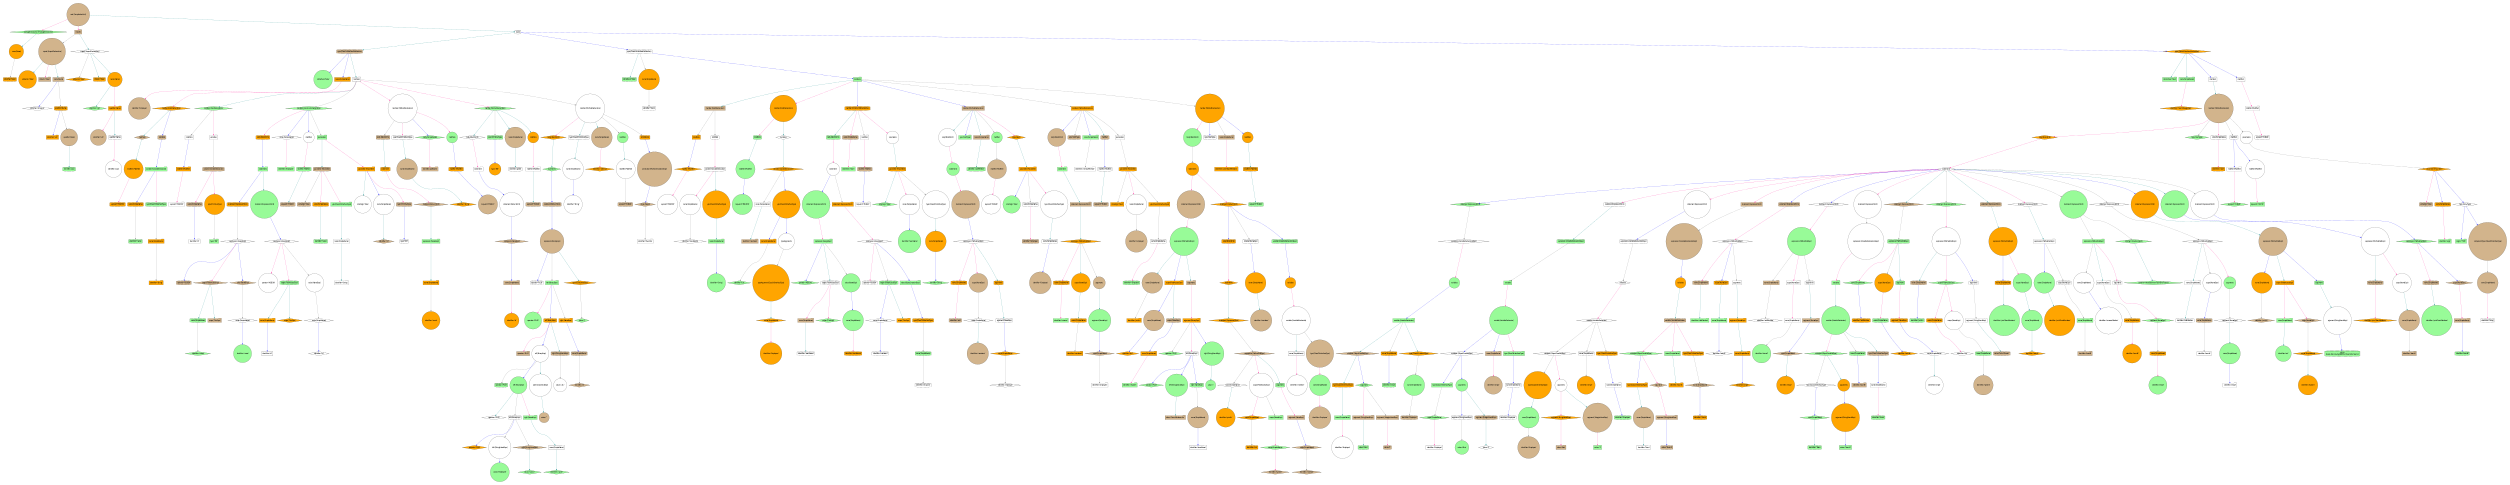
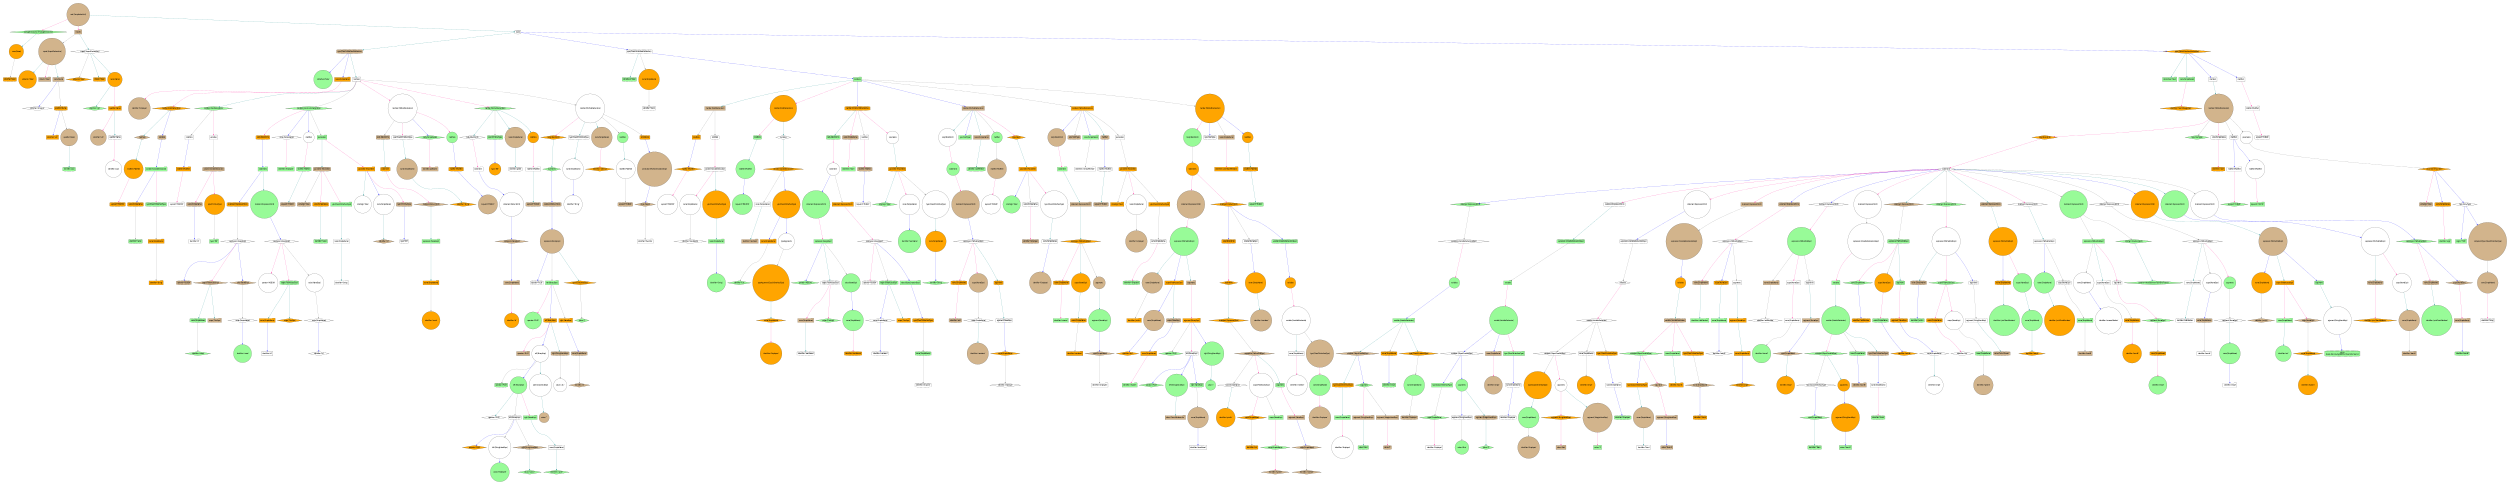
(1486, 447) -> (1486, 447)
